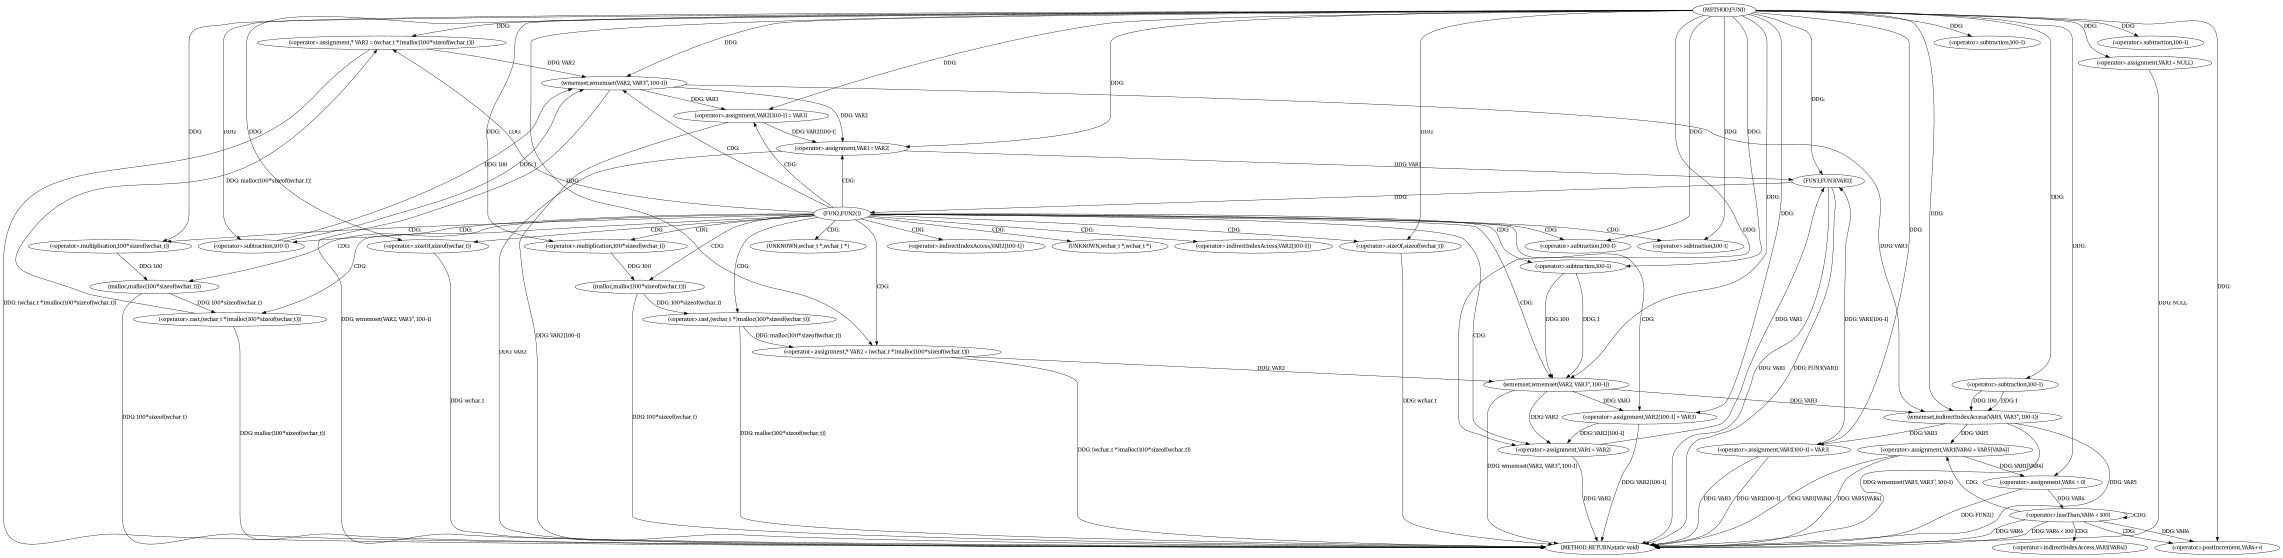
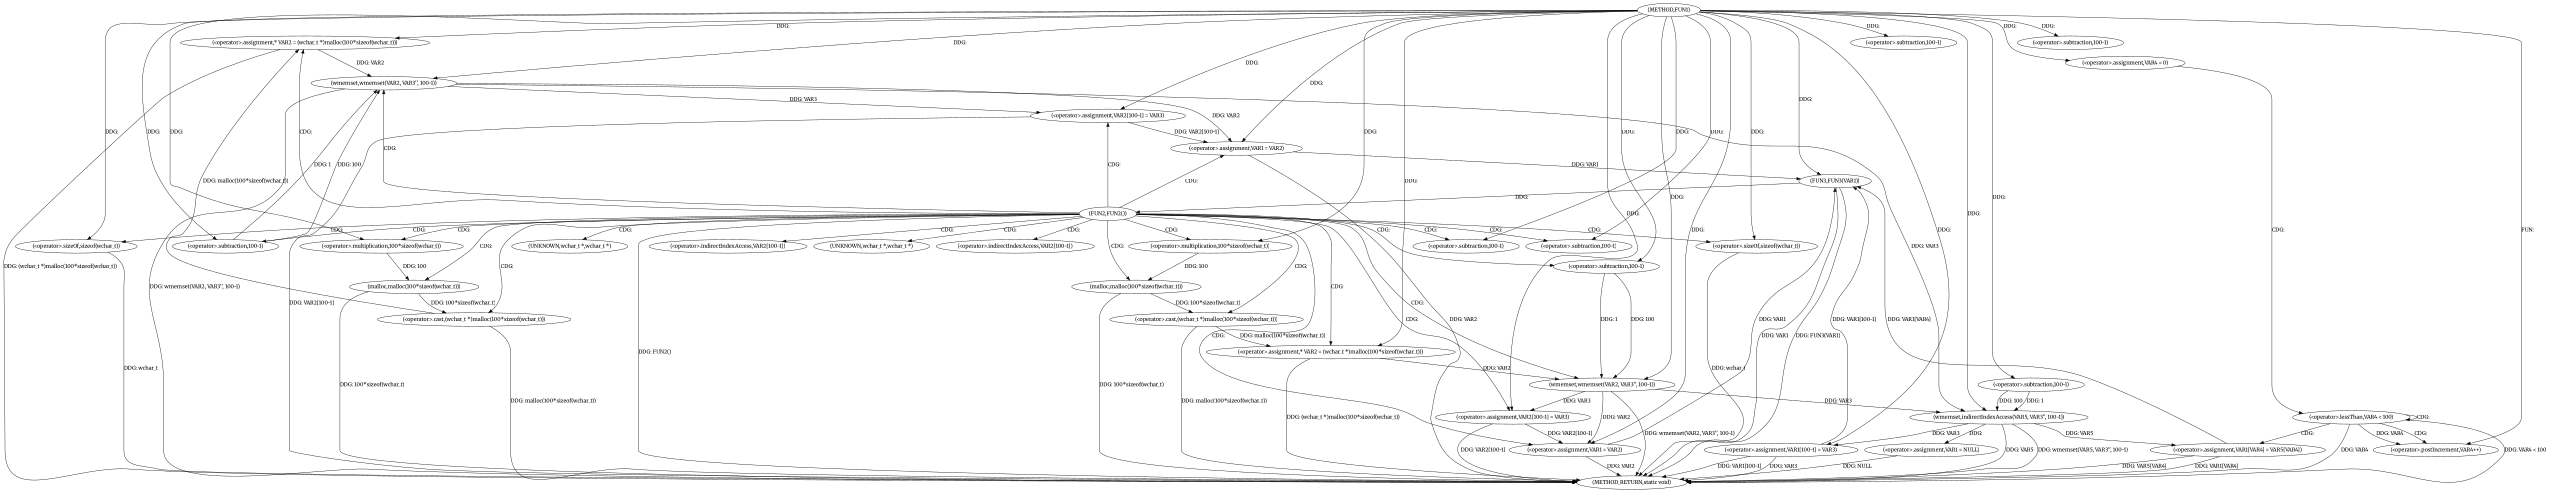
(1940, 15) -> (1967, 433)
(2225, 287) -> (2528, 230)
(1992, 466) -> (1982, 365)
(2071, 499) -> (2279, 230)
(1909, 531) -> (780, 466)
(2070, 548) -> none
